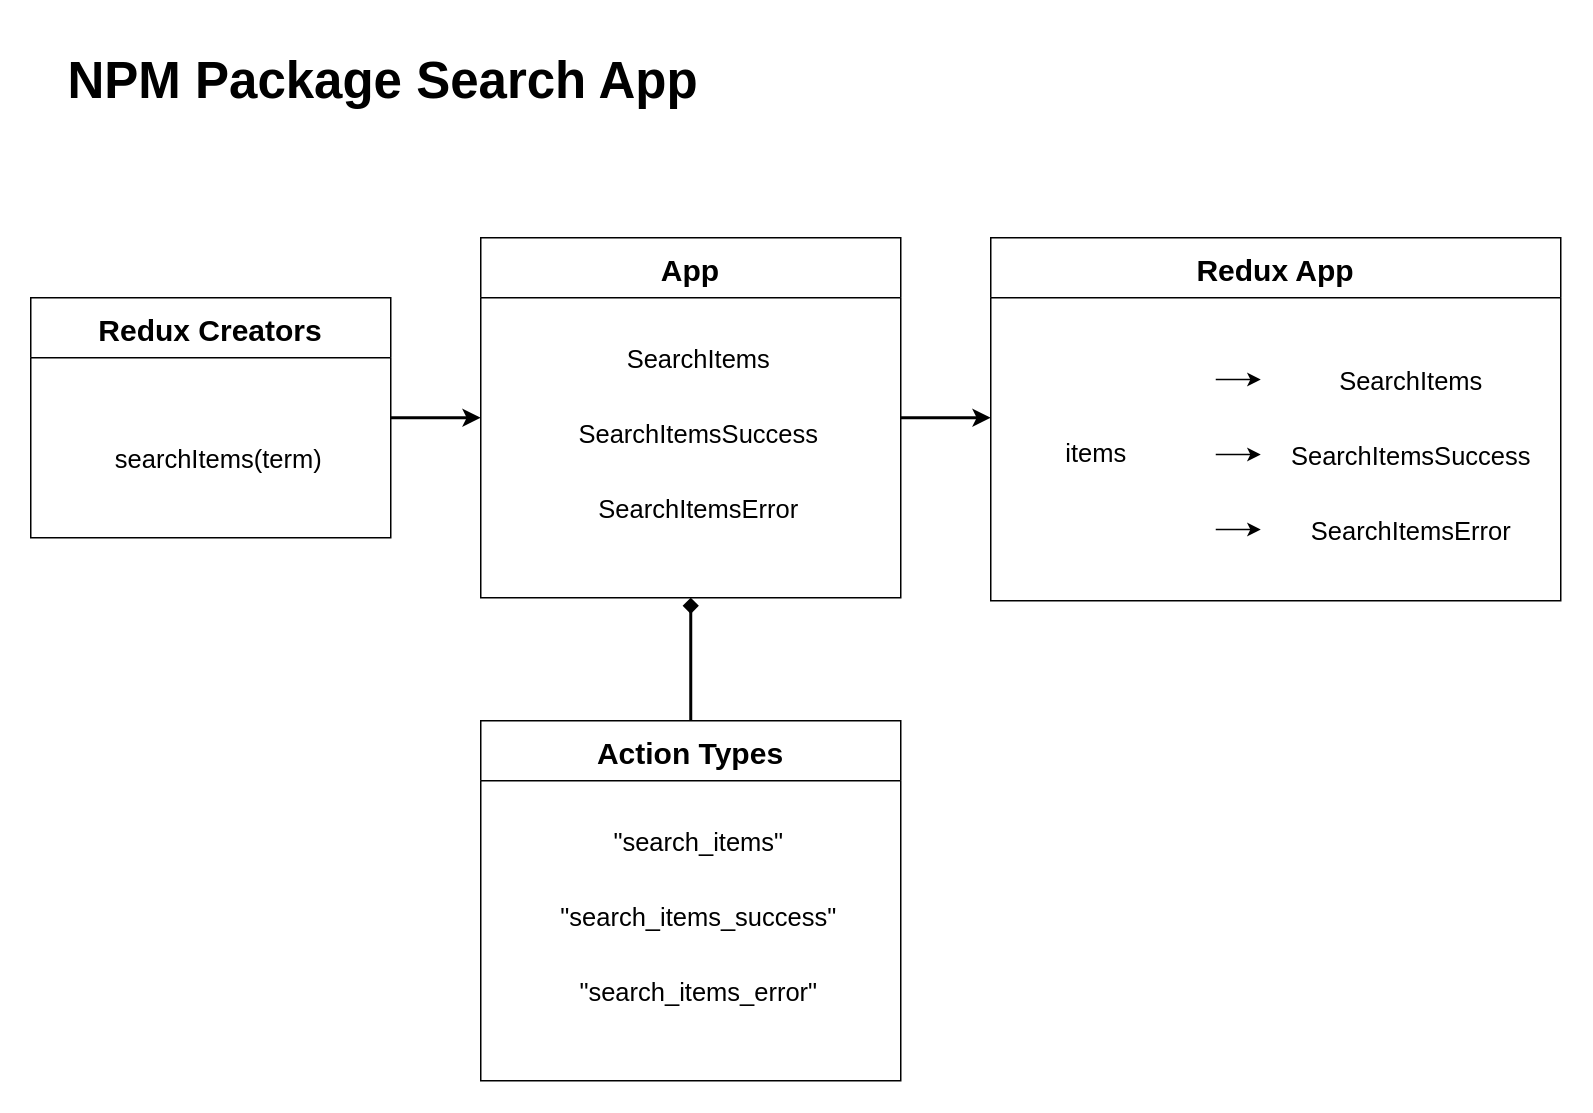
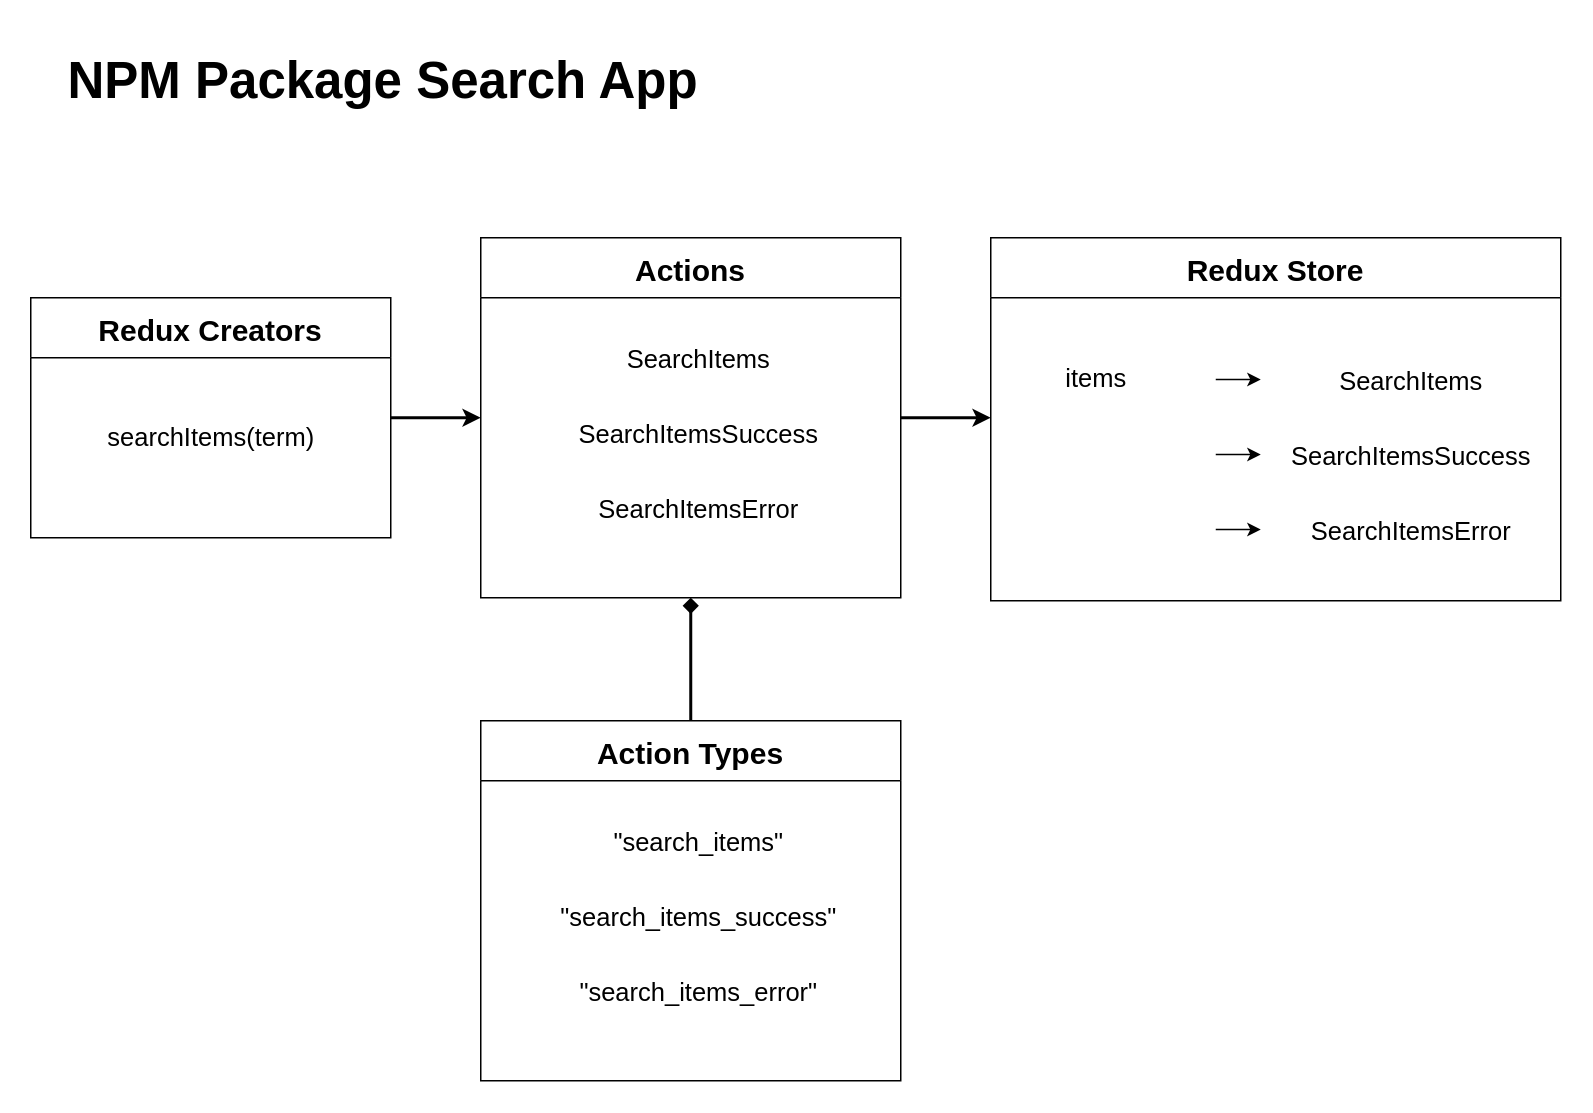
(690, 271) -> (690, 271)
(1275, 271) -> (1275, 271)
(1096, 455) -> (1096, 380)
(218, 458) -> (211, 436)
